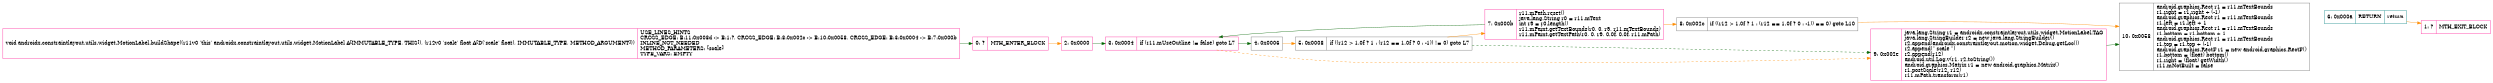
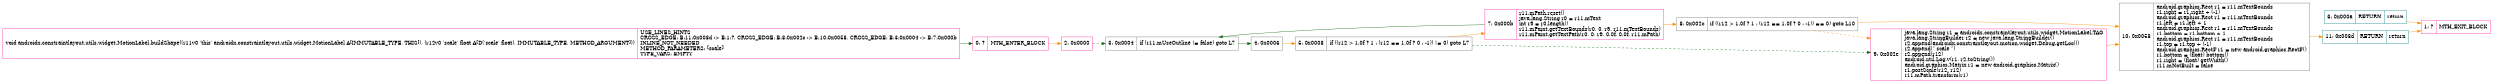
none -> (2365, 37)
(1097, 44) -> (1097, 44)
(1172, 44) -> (1172, 44)
(2111, 45) -> (2111, 45)
(1542, 63) -> (1841, 34)
